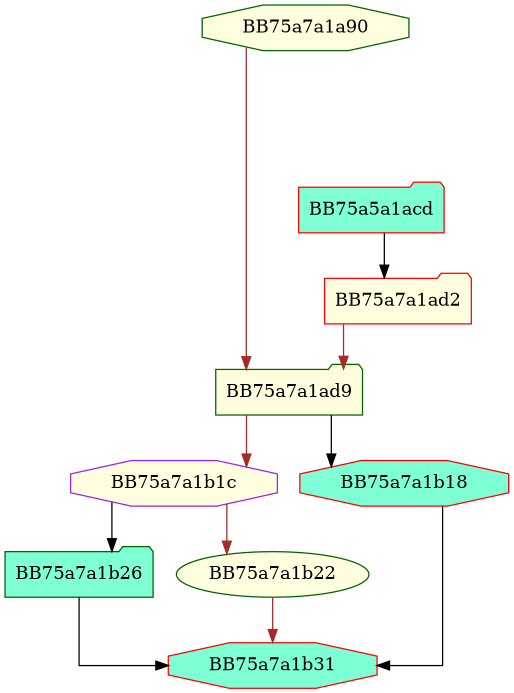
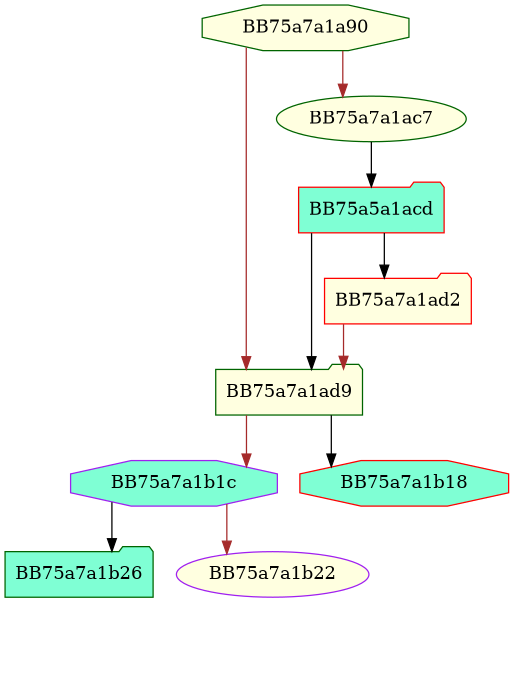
none -> (371, 119)
none -> (312, 295)
(174, 483) -> (174, 483)
(273, 574) -> (273, 574)
(273, 666) -> none
